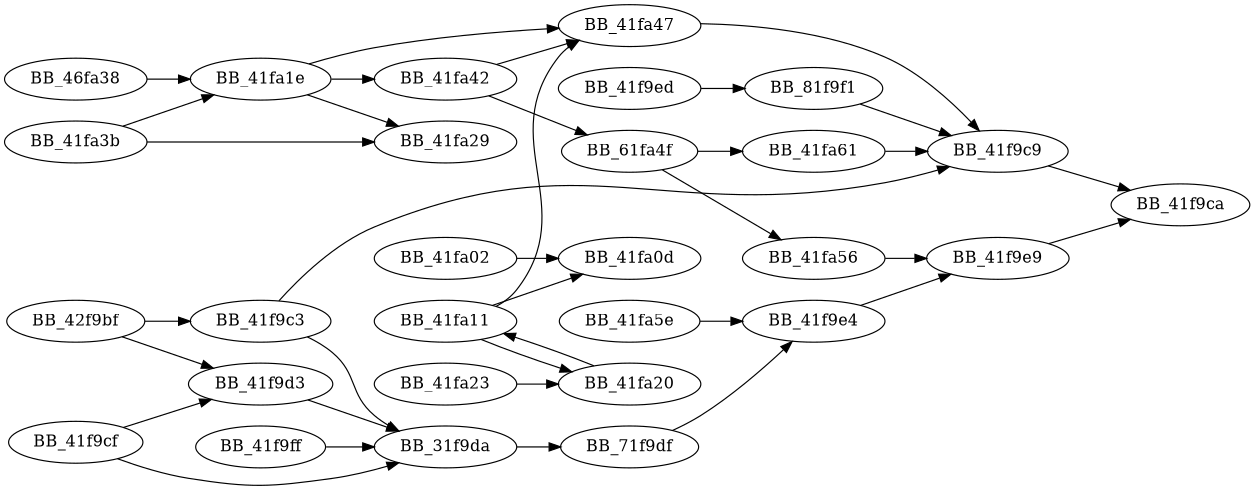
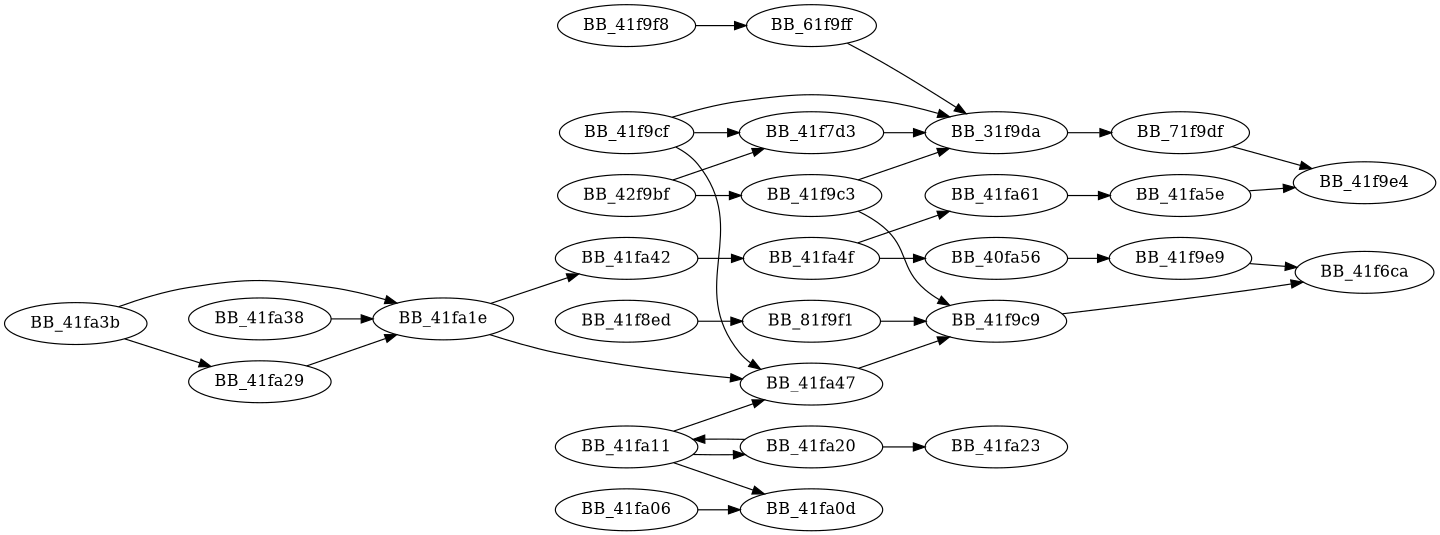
none -> (627, 26)
(532, 54) -> (720, 246)
(76, 79) -> (260, 319)
(630, 88) -> (627, 321)
(347, 109) -> (346, 352)
(630, 151) -> (811, 258)
(900, 151) -> (1083, 196)
(1180, 205) -> (1365, 272)
(446, 258) -> (627, 510)
(814, 258) -> (996, 258)
(900, 292) -> none
(261, 384) -> (811, 133)
(532, 384) -> (898, 447)
(261, 447) -> (811, 26)
